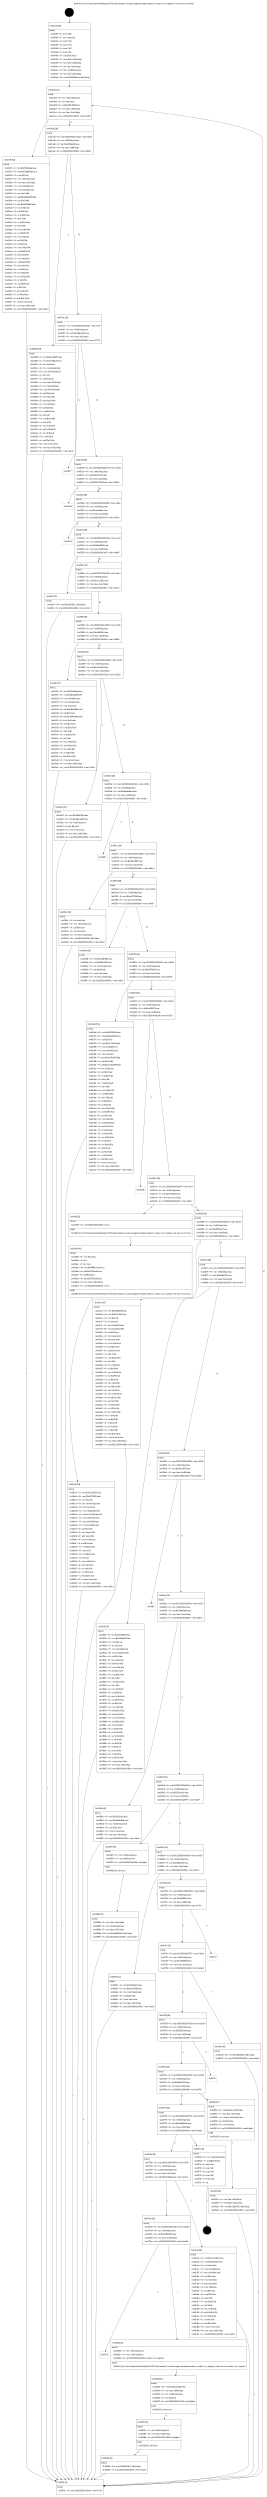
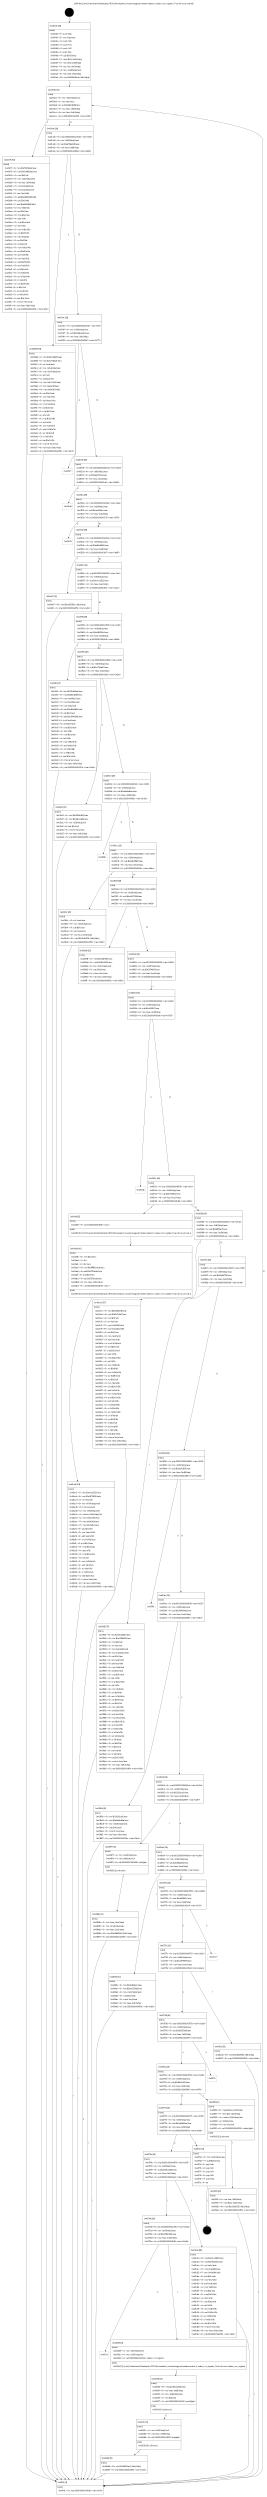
(110, 1097) -> none
